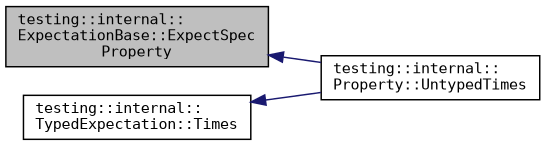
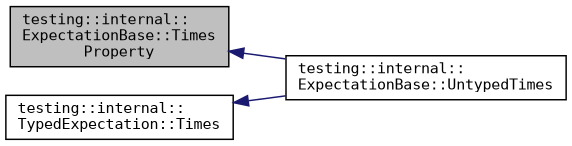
(137, 37) -> (120, 37)
(430, 78) -> (426, 78)
